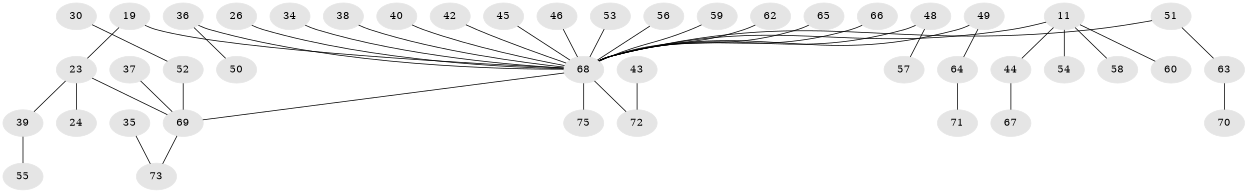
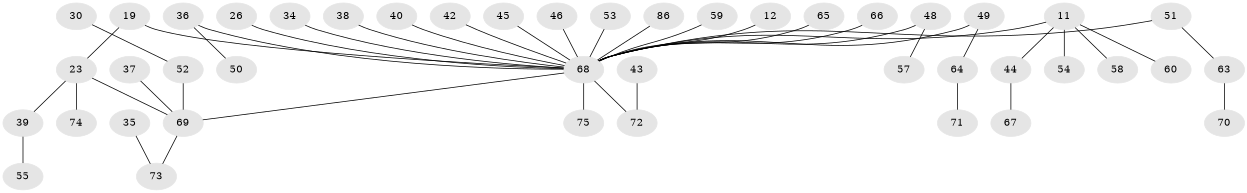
(664, 16) -> (664, 16)
(771, 16) -> (771, 16)
(76, 123) -> (76, 123)
